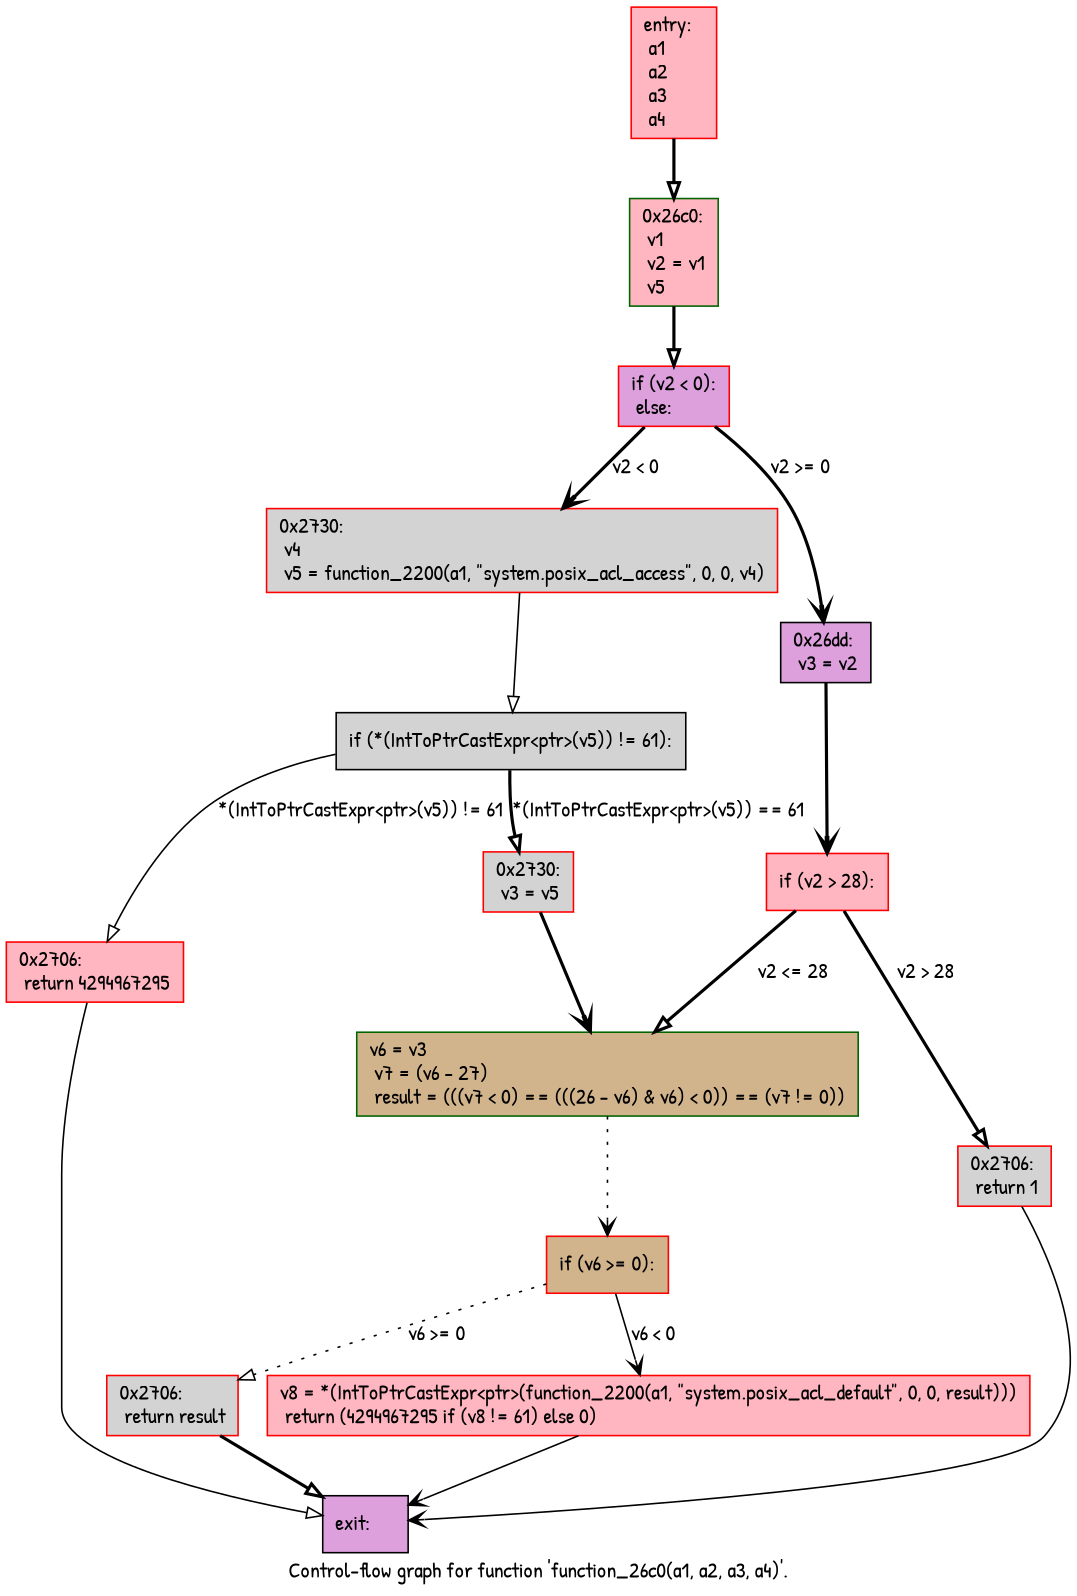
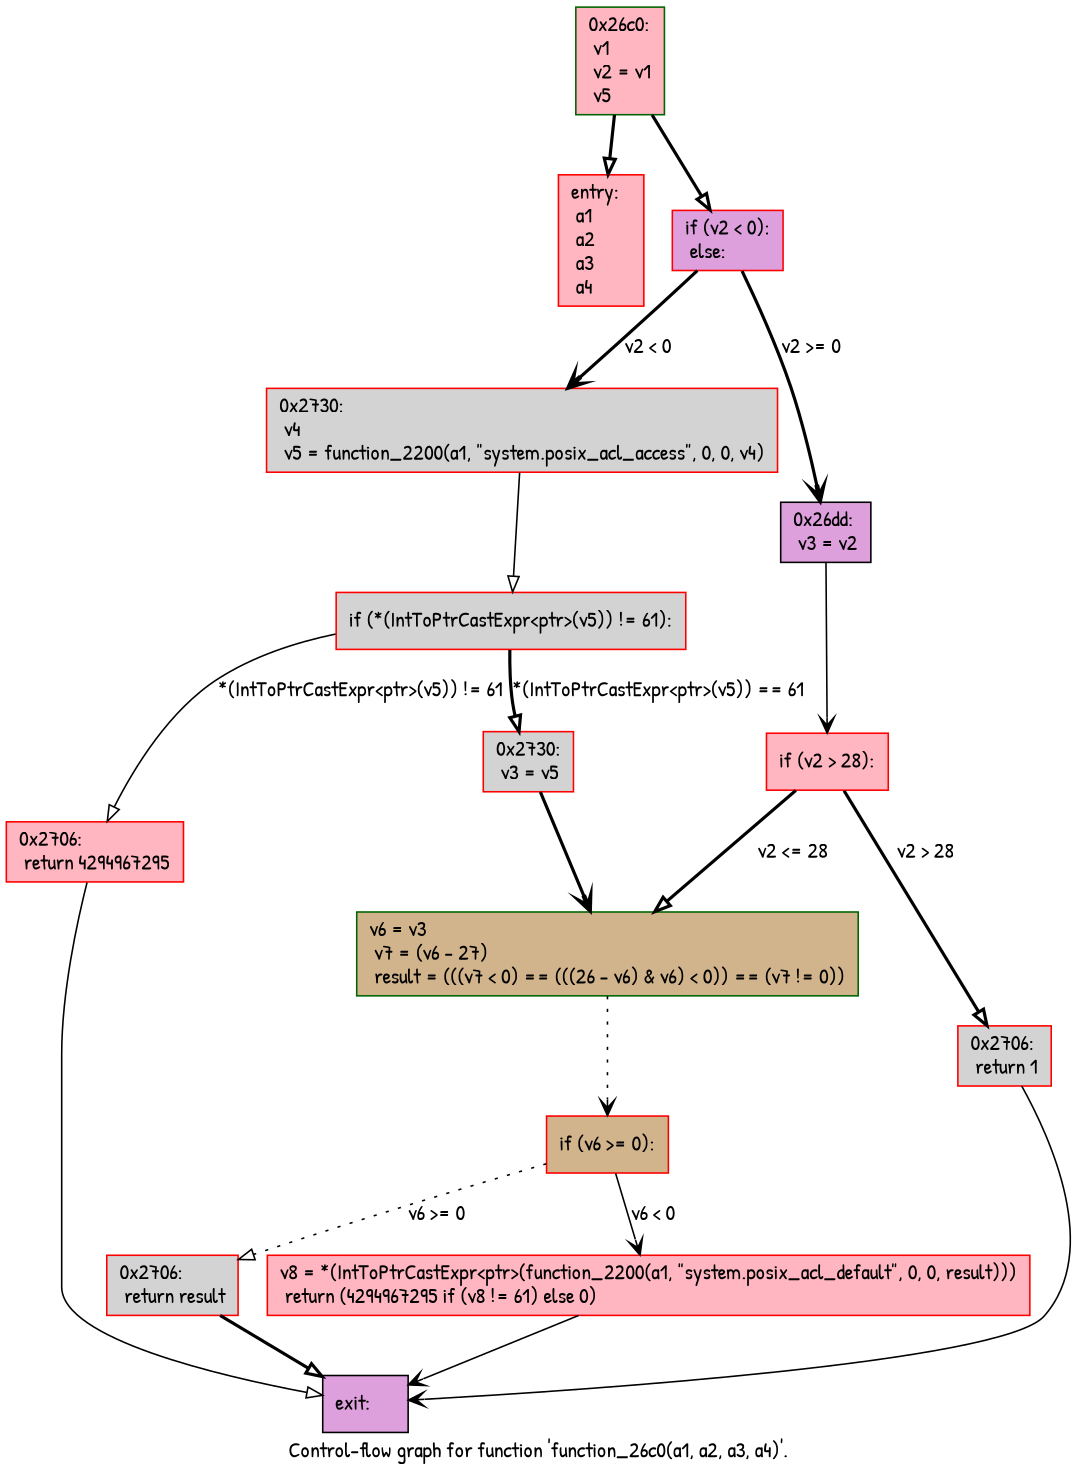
(674, 161) -> (612, 137)
(511, 741) -> (511, 621)
(827, 760) -> (827, 640)
